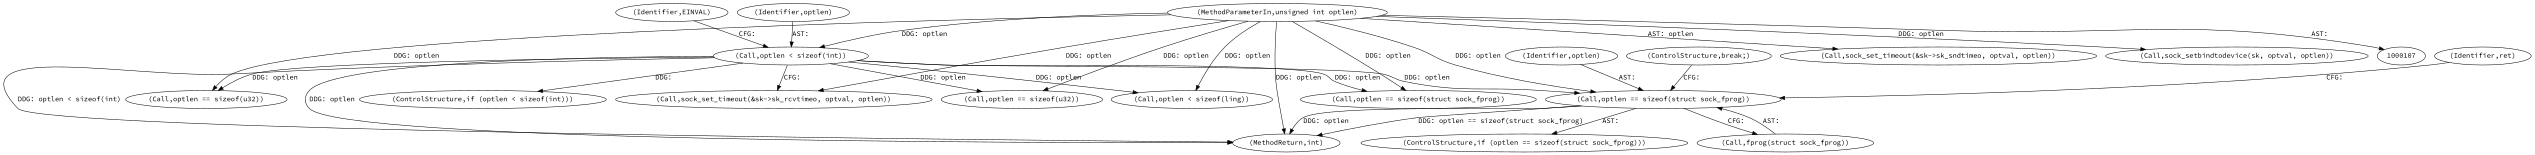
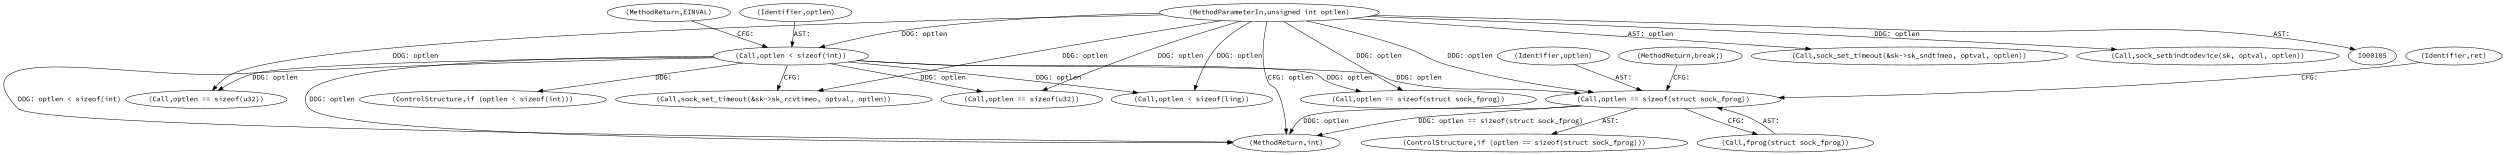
(672, 12) -> (669, 12)
(1699, 56) -> (1680, 56)
(2401, 56) -> (2372, 56)
(1299, 78) -> (1291, 78)
